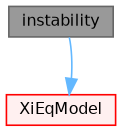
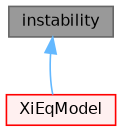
(72, 58) -> (50, 74)
